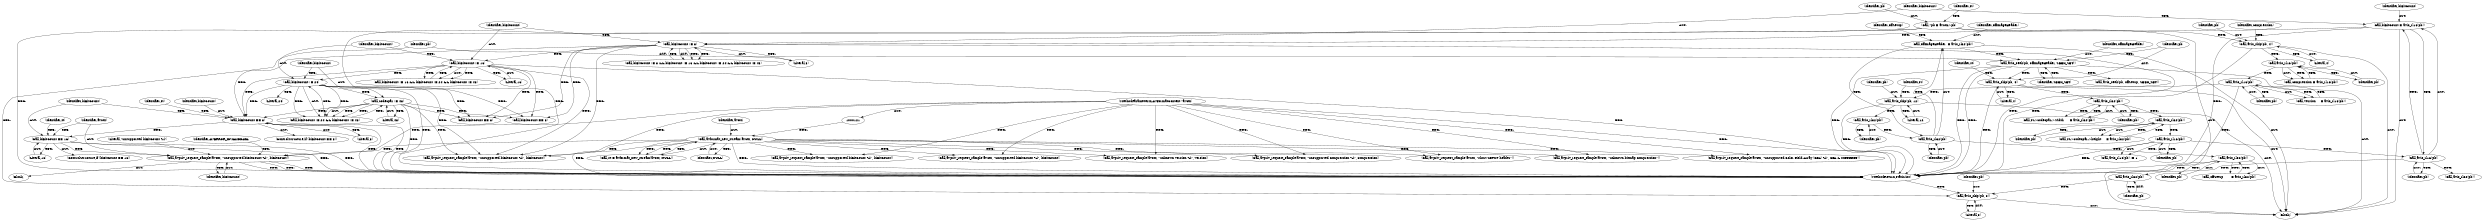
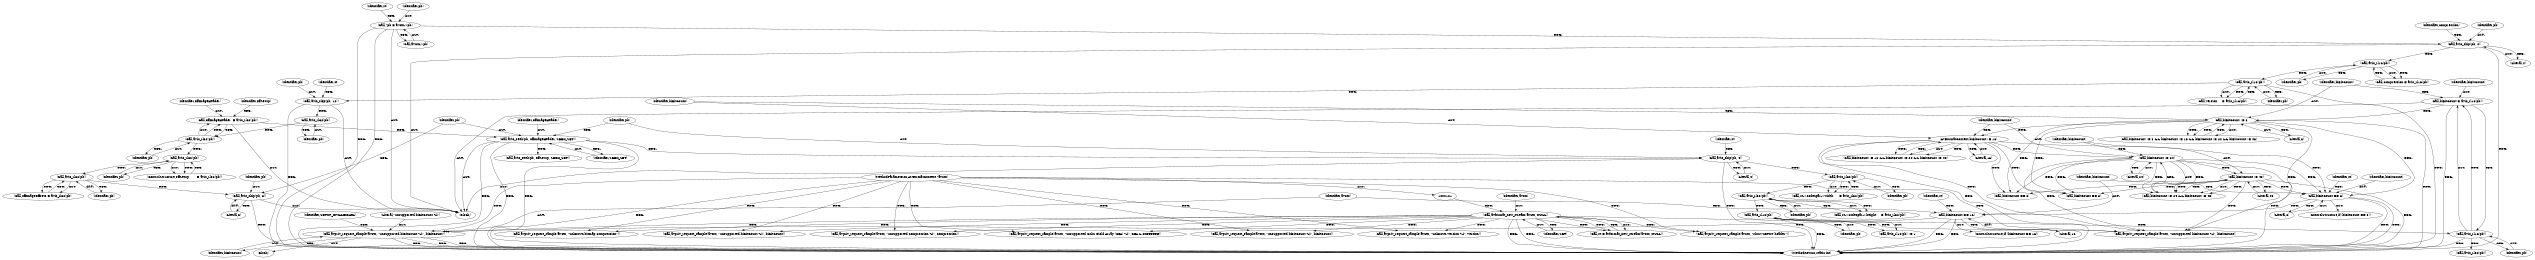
none -> (416, 44)
(467, 63) -> (1968, 139)
(2056, 73) -> (579, 149)
(388, 101) -> (2246, 177)
(1916, 120) -> none
(221, 139) -> (330, 215)
(710, 158) -> (1555, 234)
none -> (2143, 168)
(2229, 177) -> (185, 177)
(1931, 187) -> (1002, 251)
none -> (43, 196)
